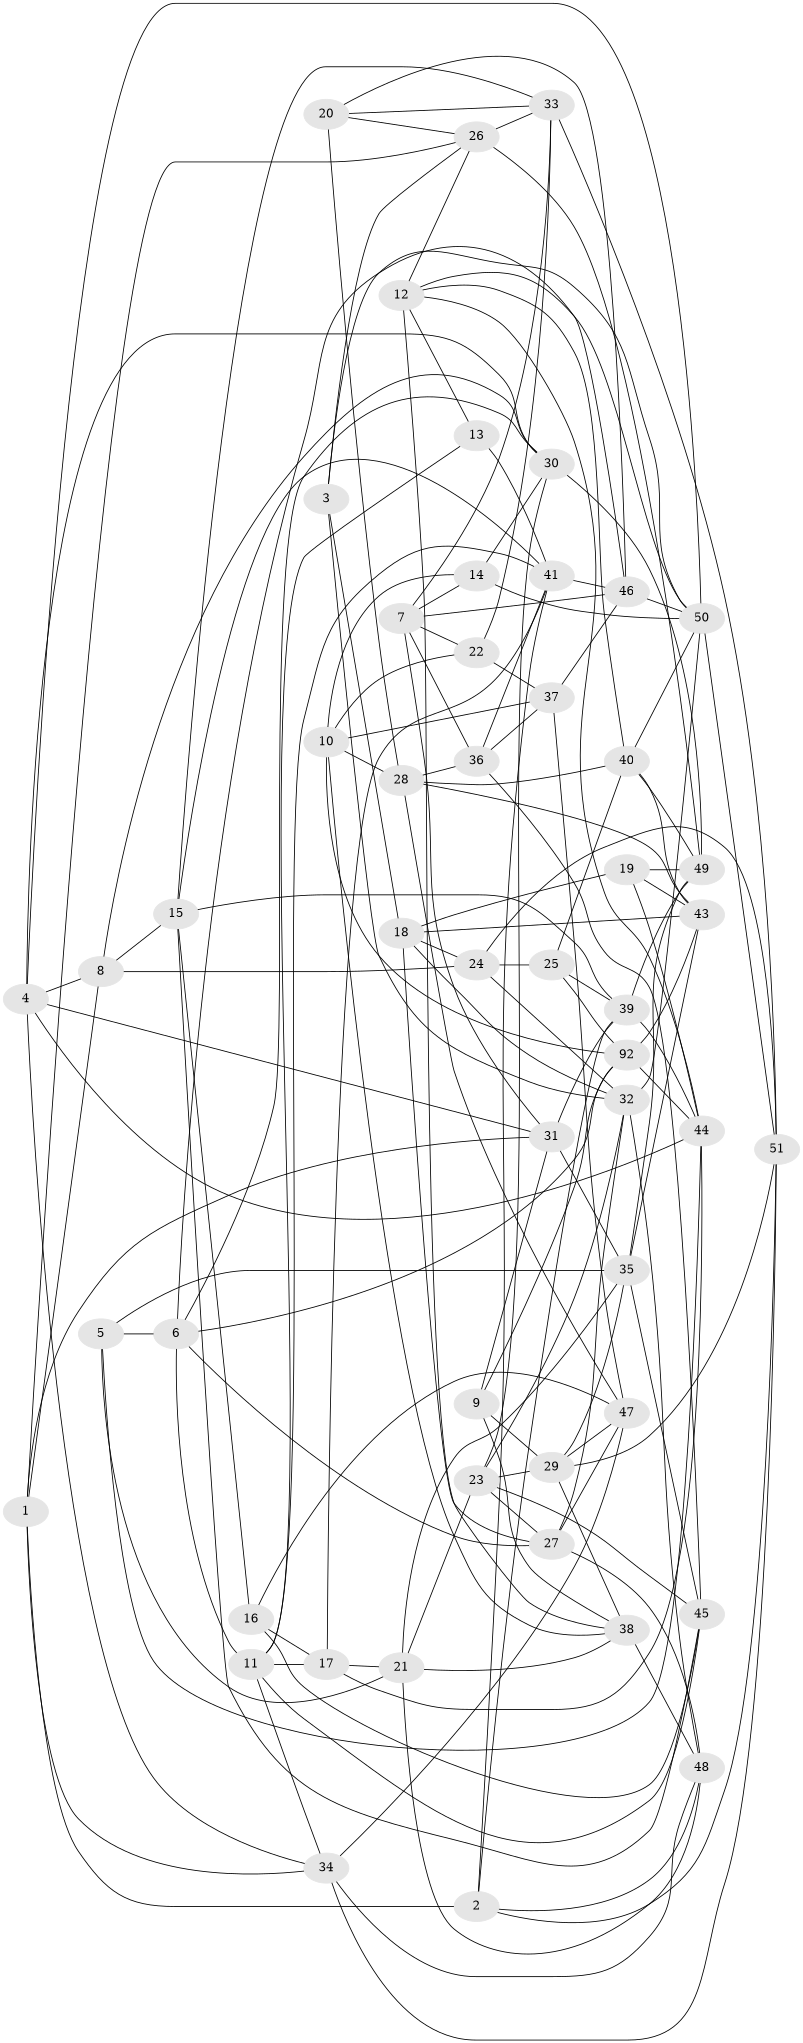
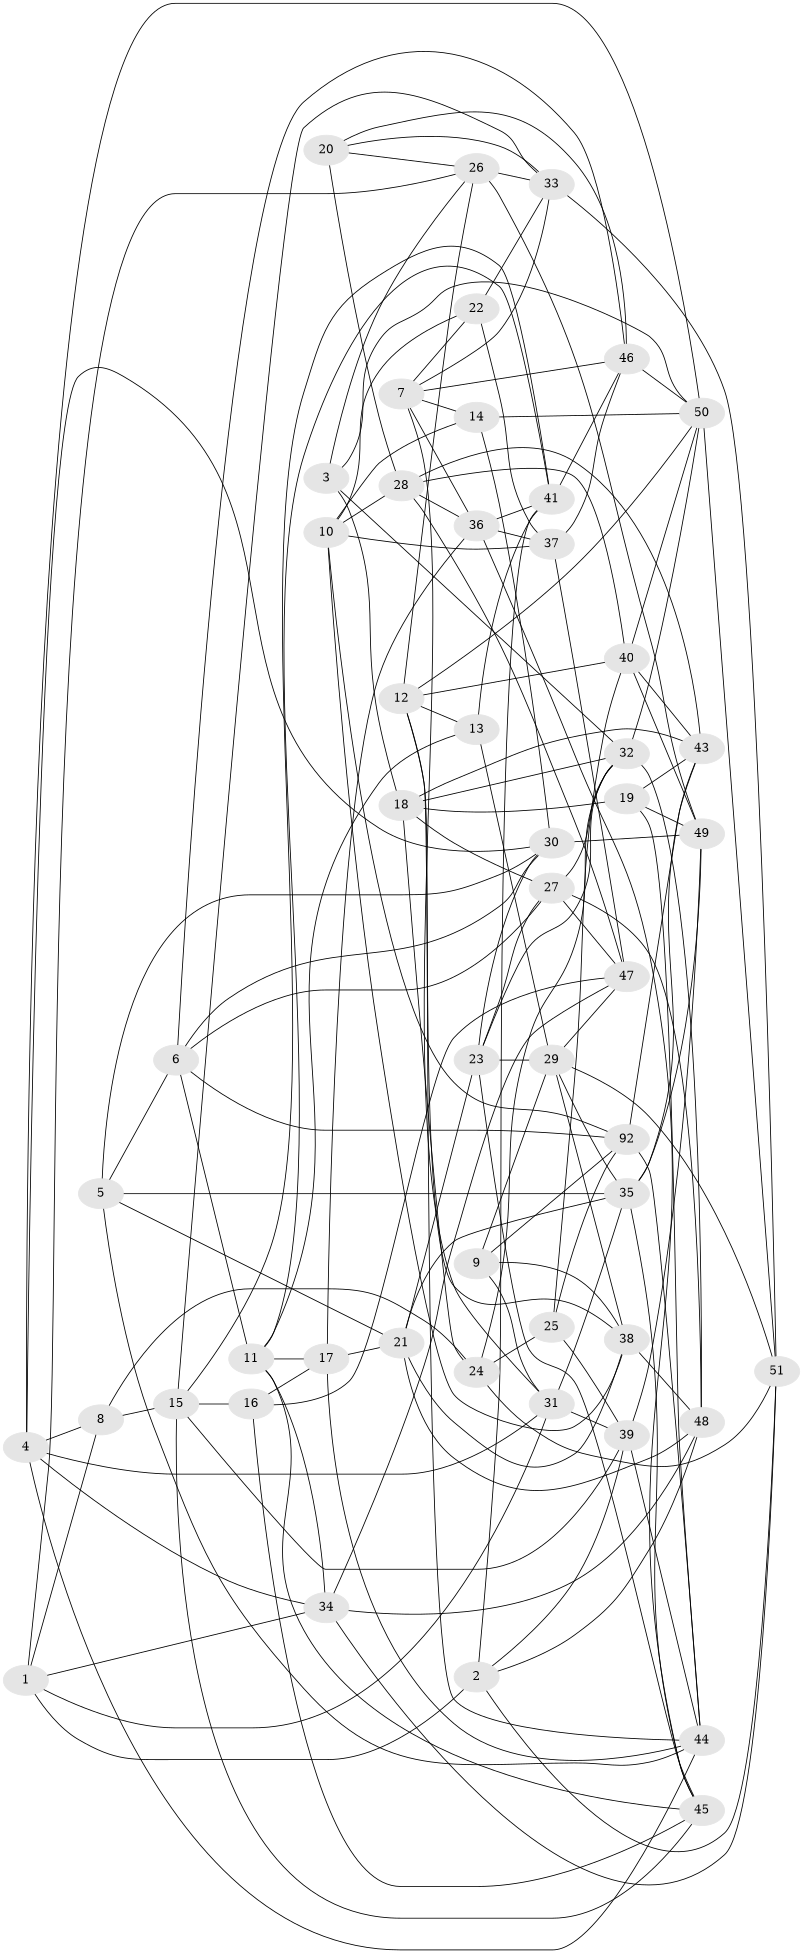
(234, 558) -> (208, 904)
none -> (511, 880)
(340, 1108) -> (343, 927)
